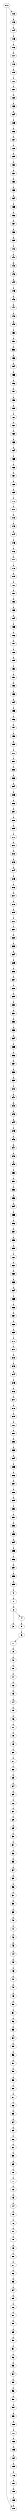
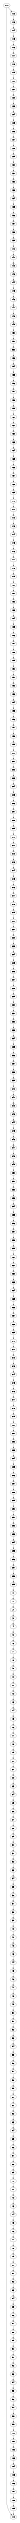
(17, 1614) -> (13, 1622)
